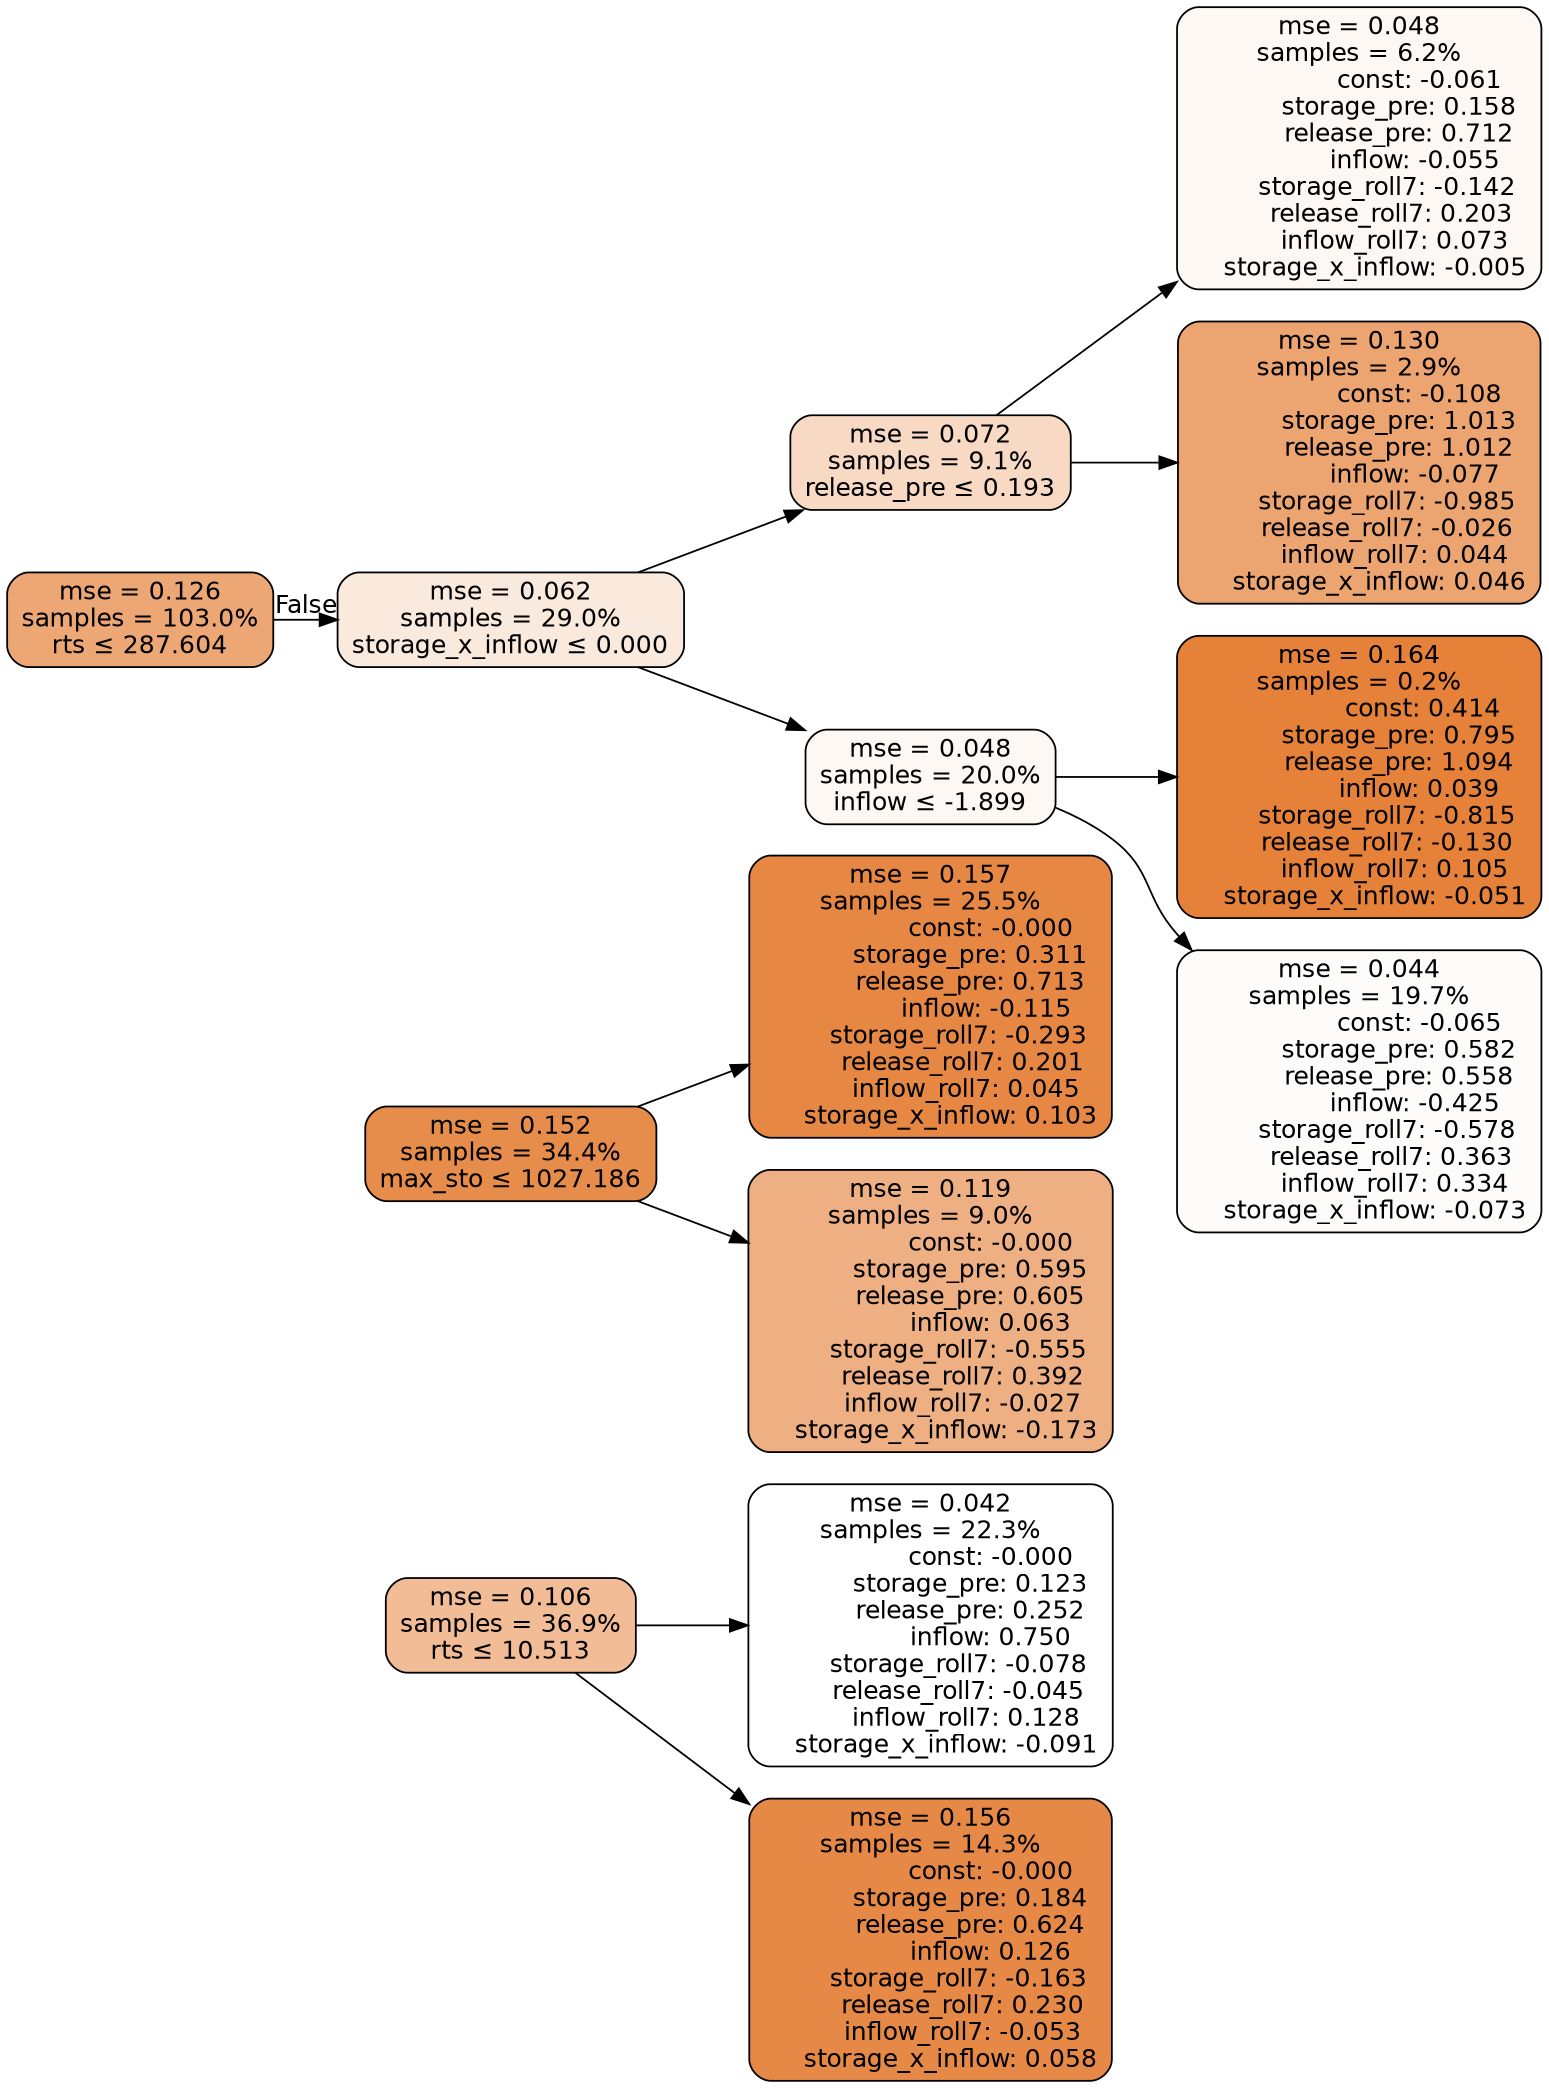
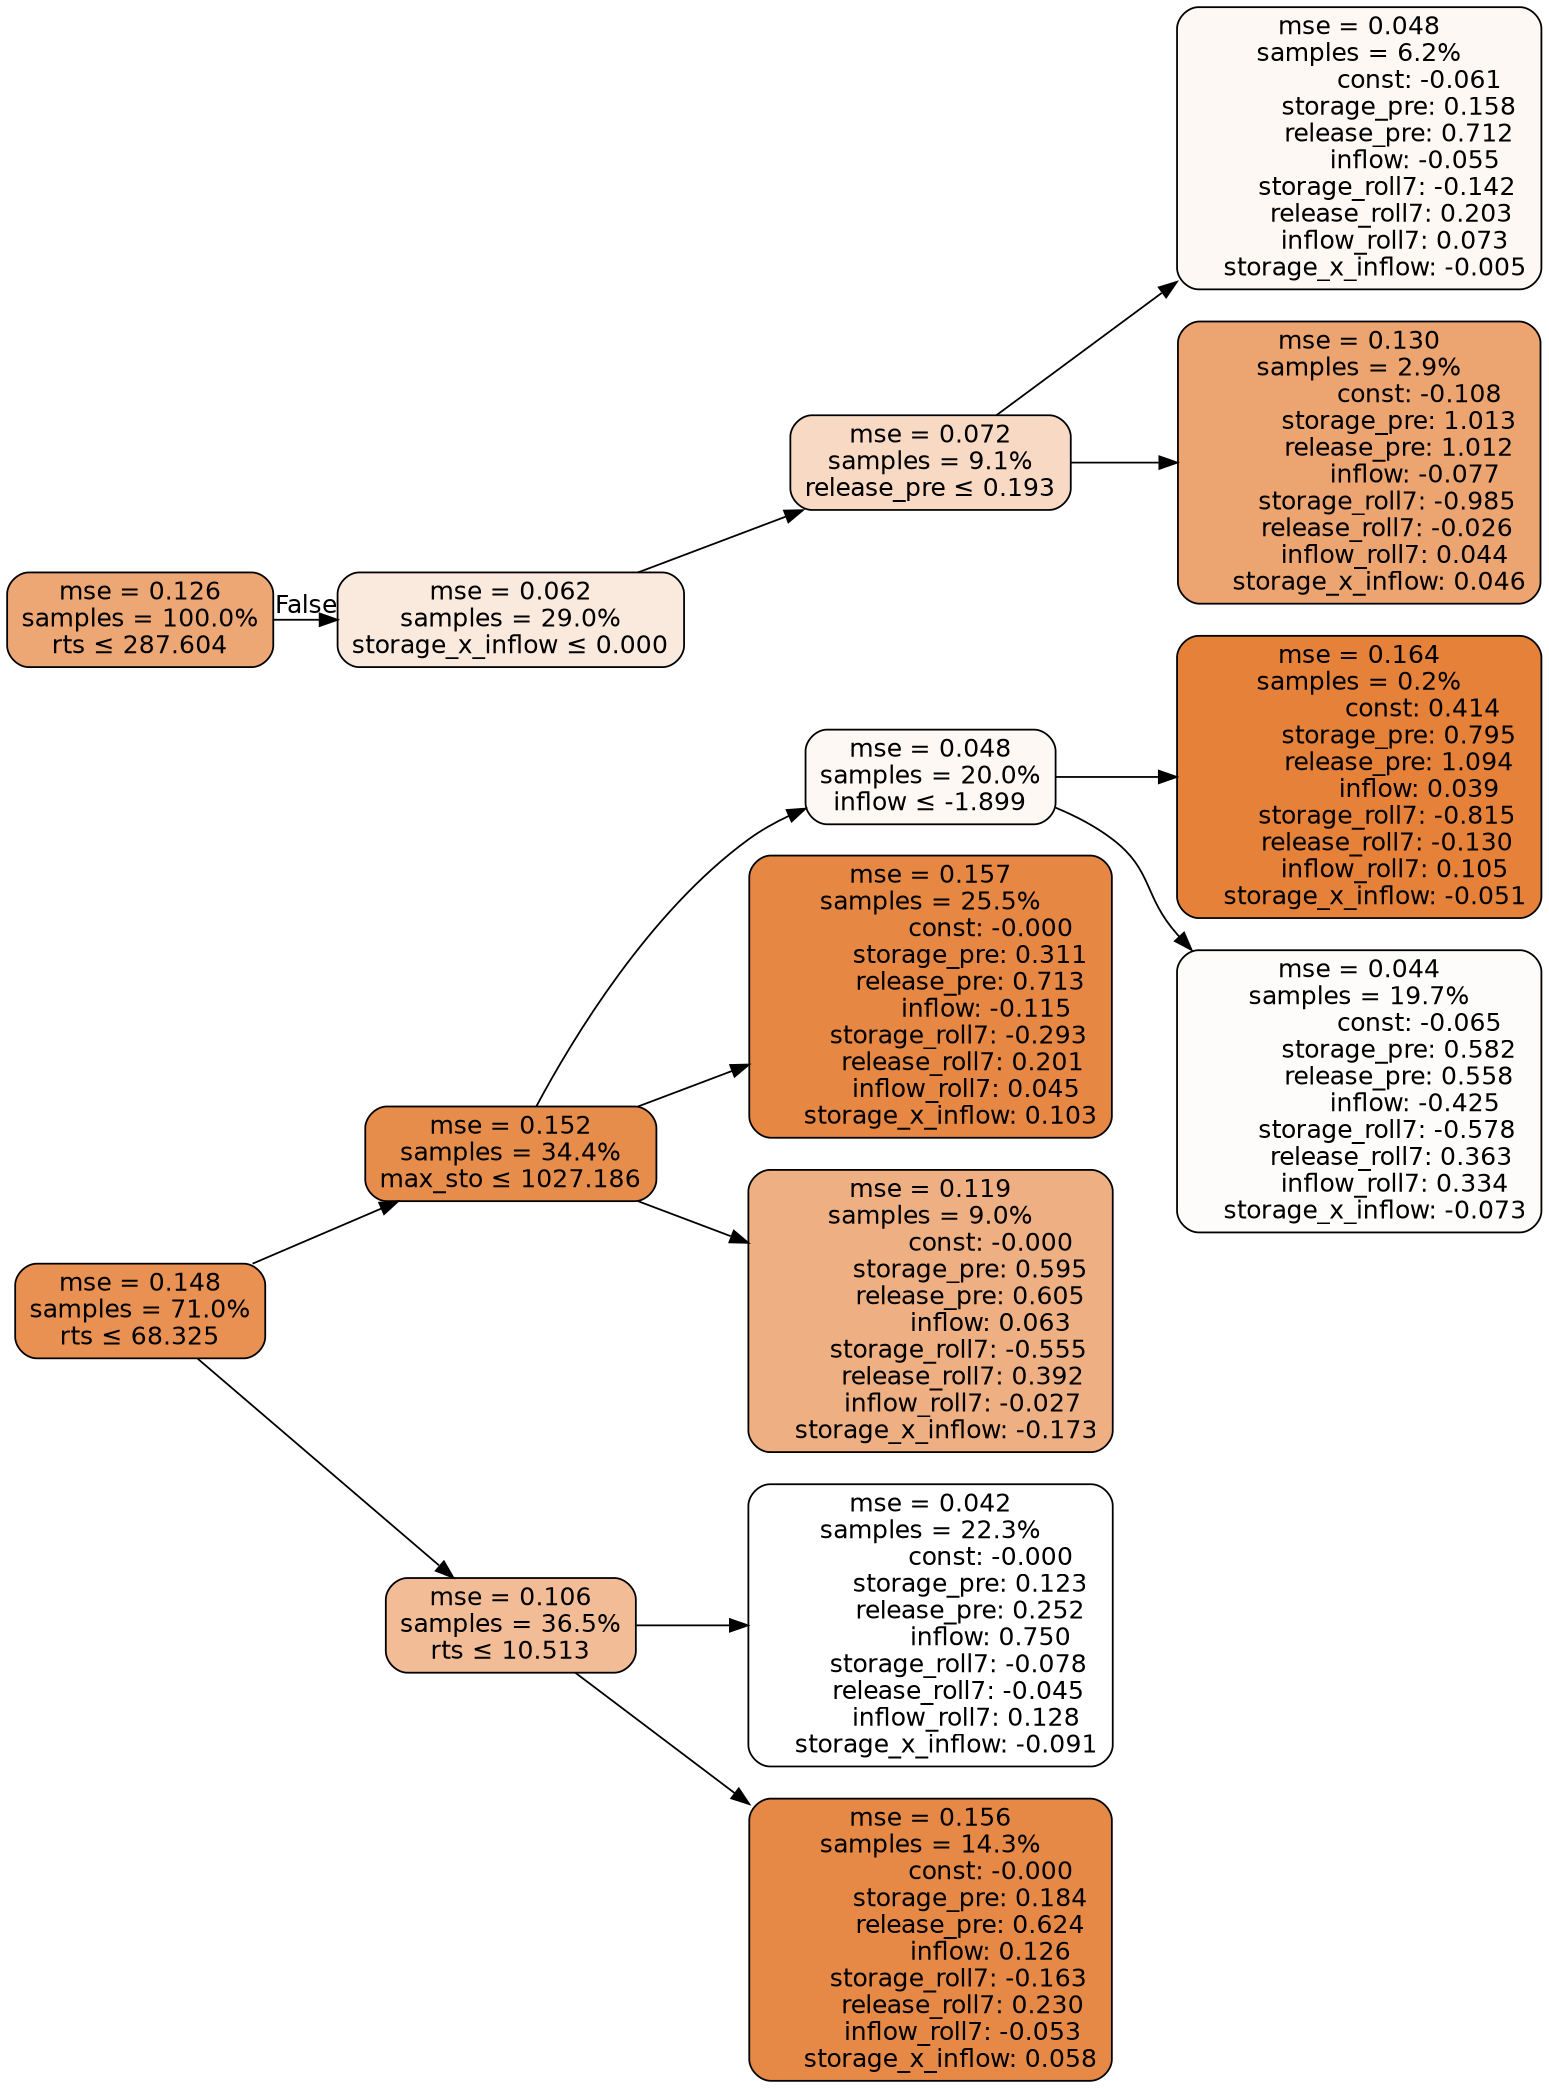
(140, 620) -> (140, 620)
(713, 695) -> (643, 943)
none -> (140, 1311)
(511, 1625) -> (511, 1625)
